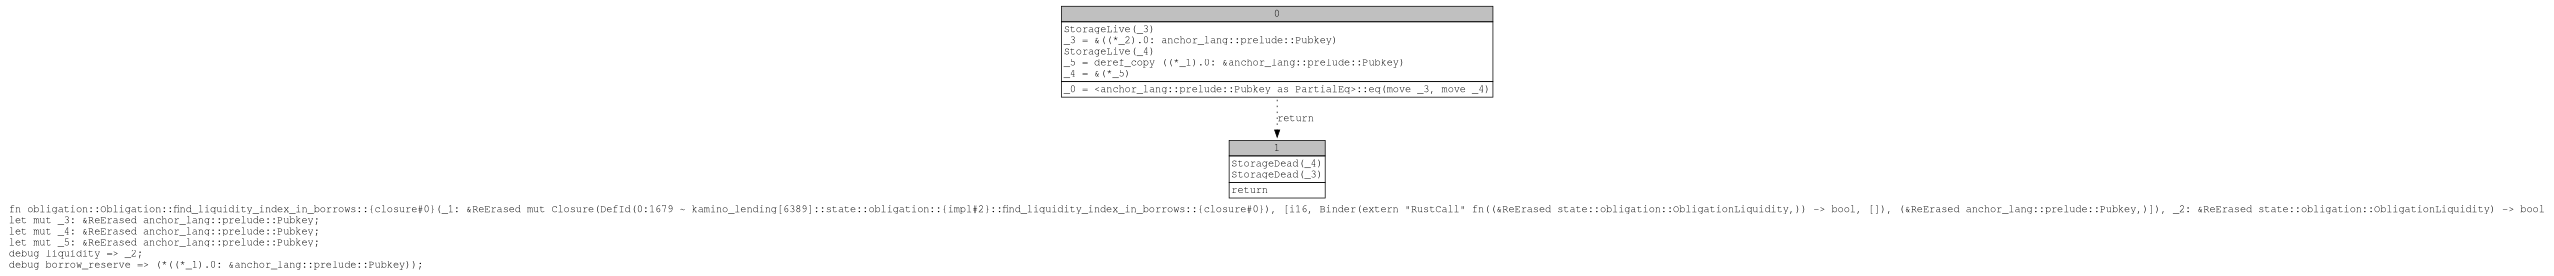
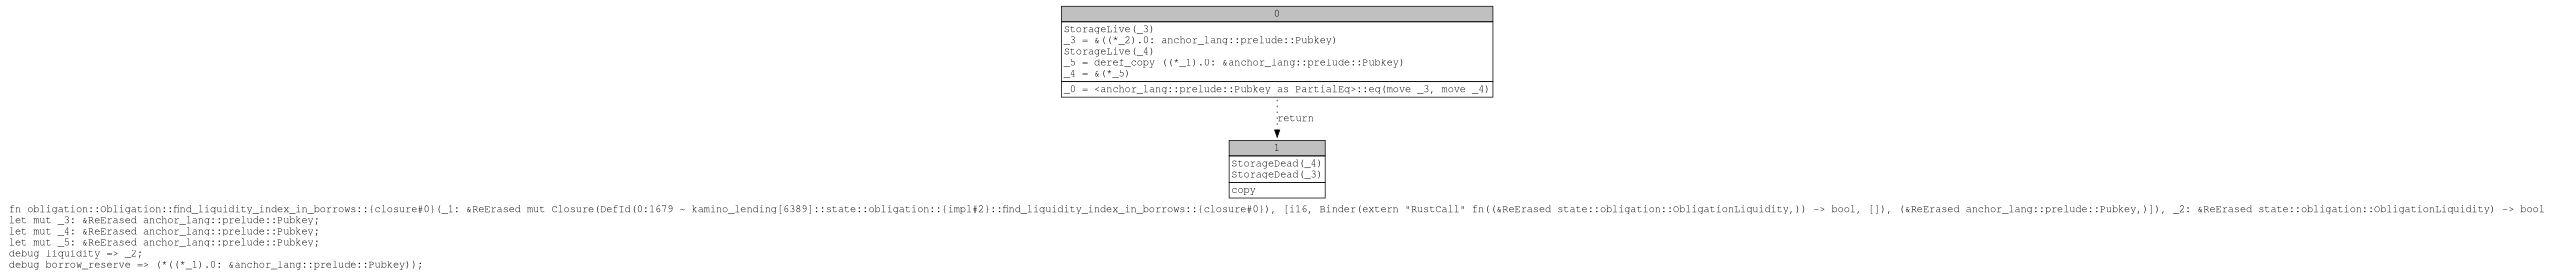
(1250, 190) -> (1244, 190)
